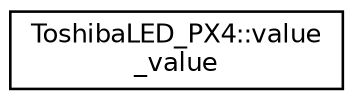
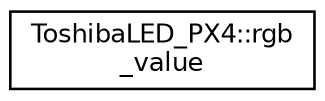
(177, 50) -> (162, 50)
